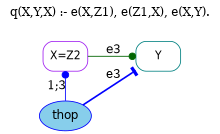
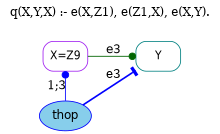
(65, 56) -> (65, 56)
